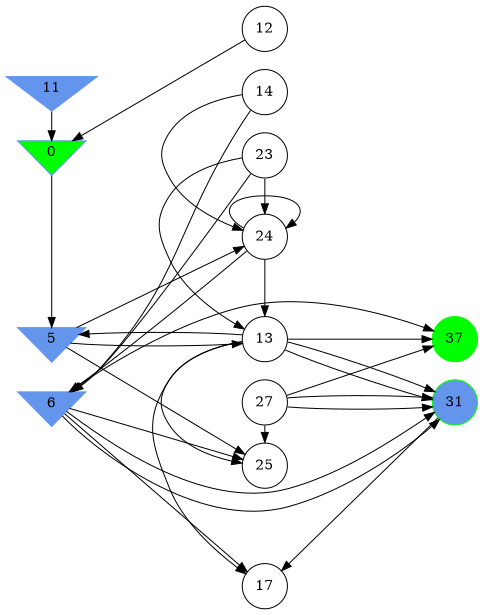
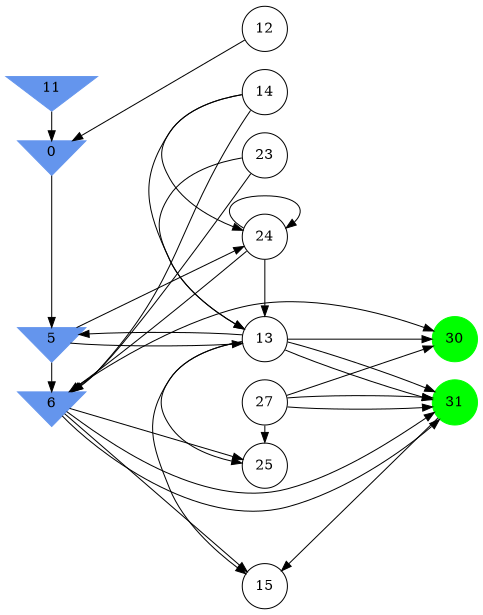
(52, 152) -> (52, 152)
(265, 189) -> none
none -> (150, 200)
(455, 339) -> (455, 339)
(151, 398) -> (52, 372)
(455, 402) -> (455, 402)
(265, 586) -> (265, 586)
